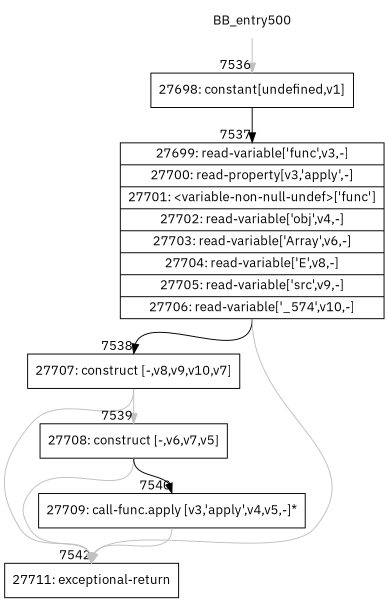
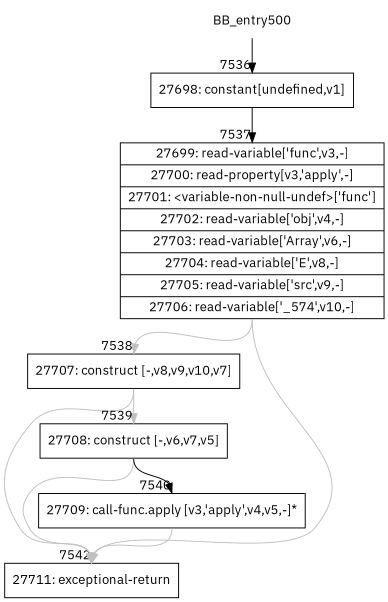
(252, 51) -> (252, 51)
(198, 337) -> (198, 337)
